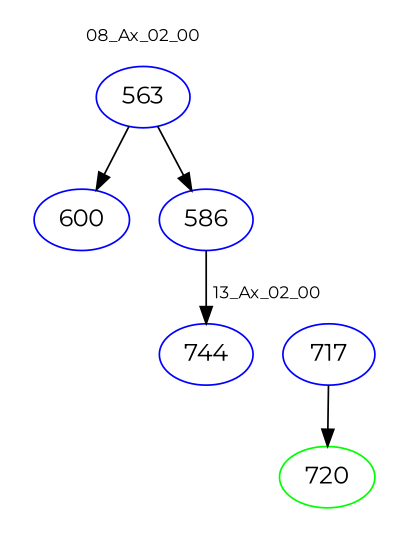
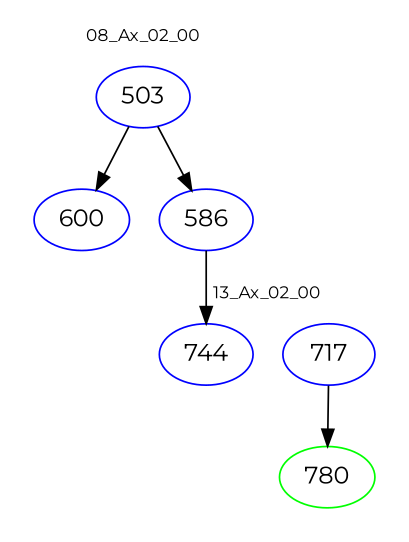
(143, 97) -> (143, 97)
(327, 477) -> (327, 477)
